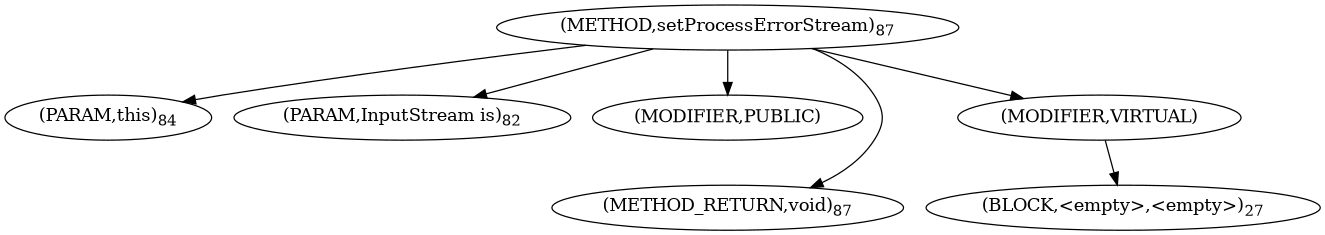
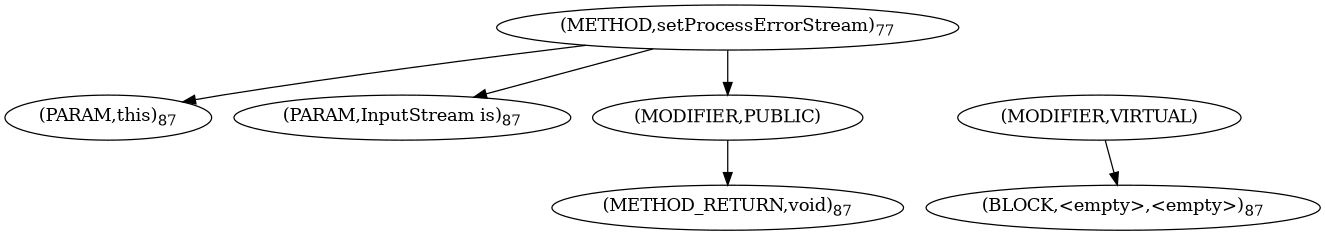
(885, 26) -> (885, 26)
(911, 72) -> none
(882, 113) -> (728, 157)
(168, 116) -> (168, 116)
(512, 116) -> (512, 116)
(1255, 206) -> (1255, 206)
